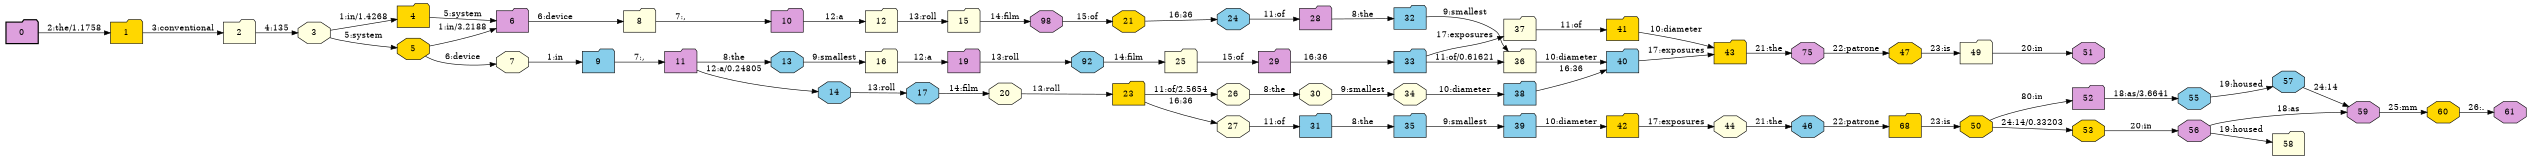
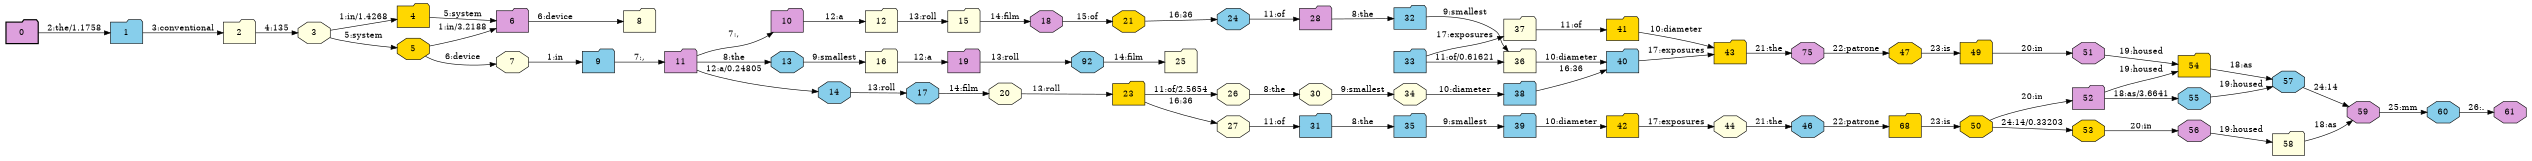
(710, 22) -> (733, 47)
(1046, 22) -> (1046, 22)
(127, 33) -> (127, 33)
(1976, 53) -> (1976, 53)
(1274, 62) -> none
none -> (2194, 66)
(2032, 97) -> (2032, 97)
(2443, 112) -> (2443, 112)
(2275, 116) -> (2327, 134)
